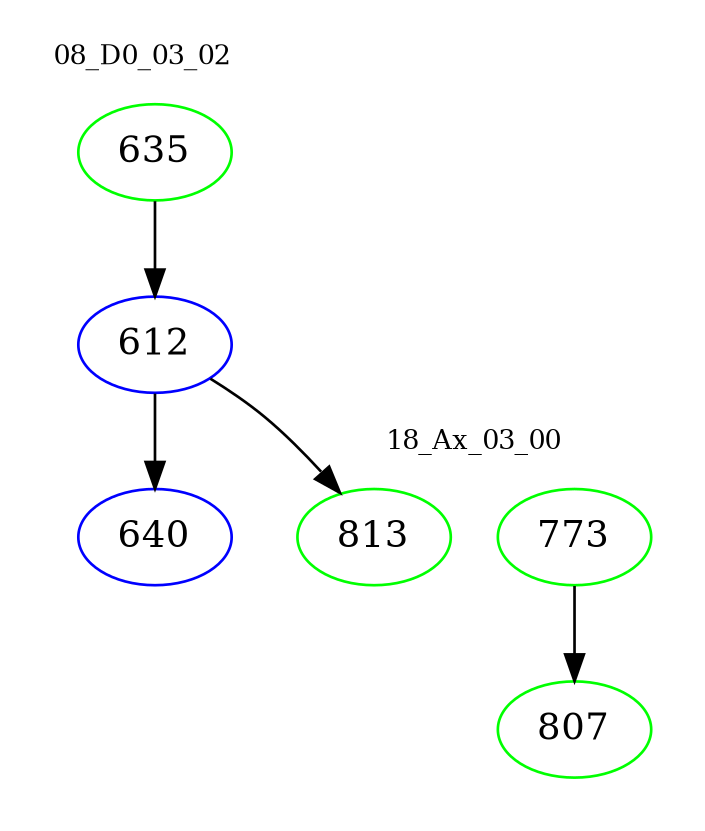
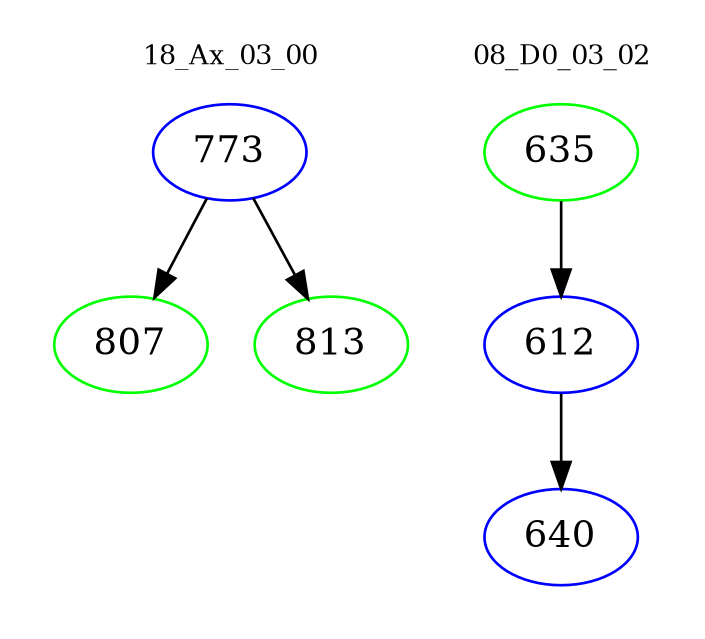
(293, 443) -> (274, 237)
(575, 537) -> (230, 152)
